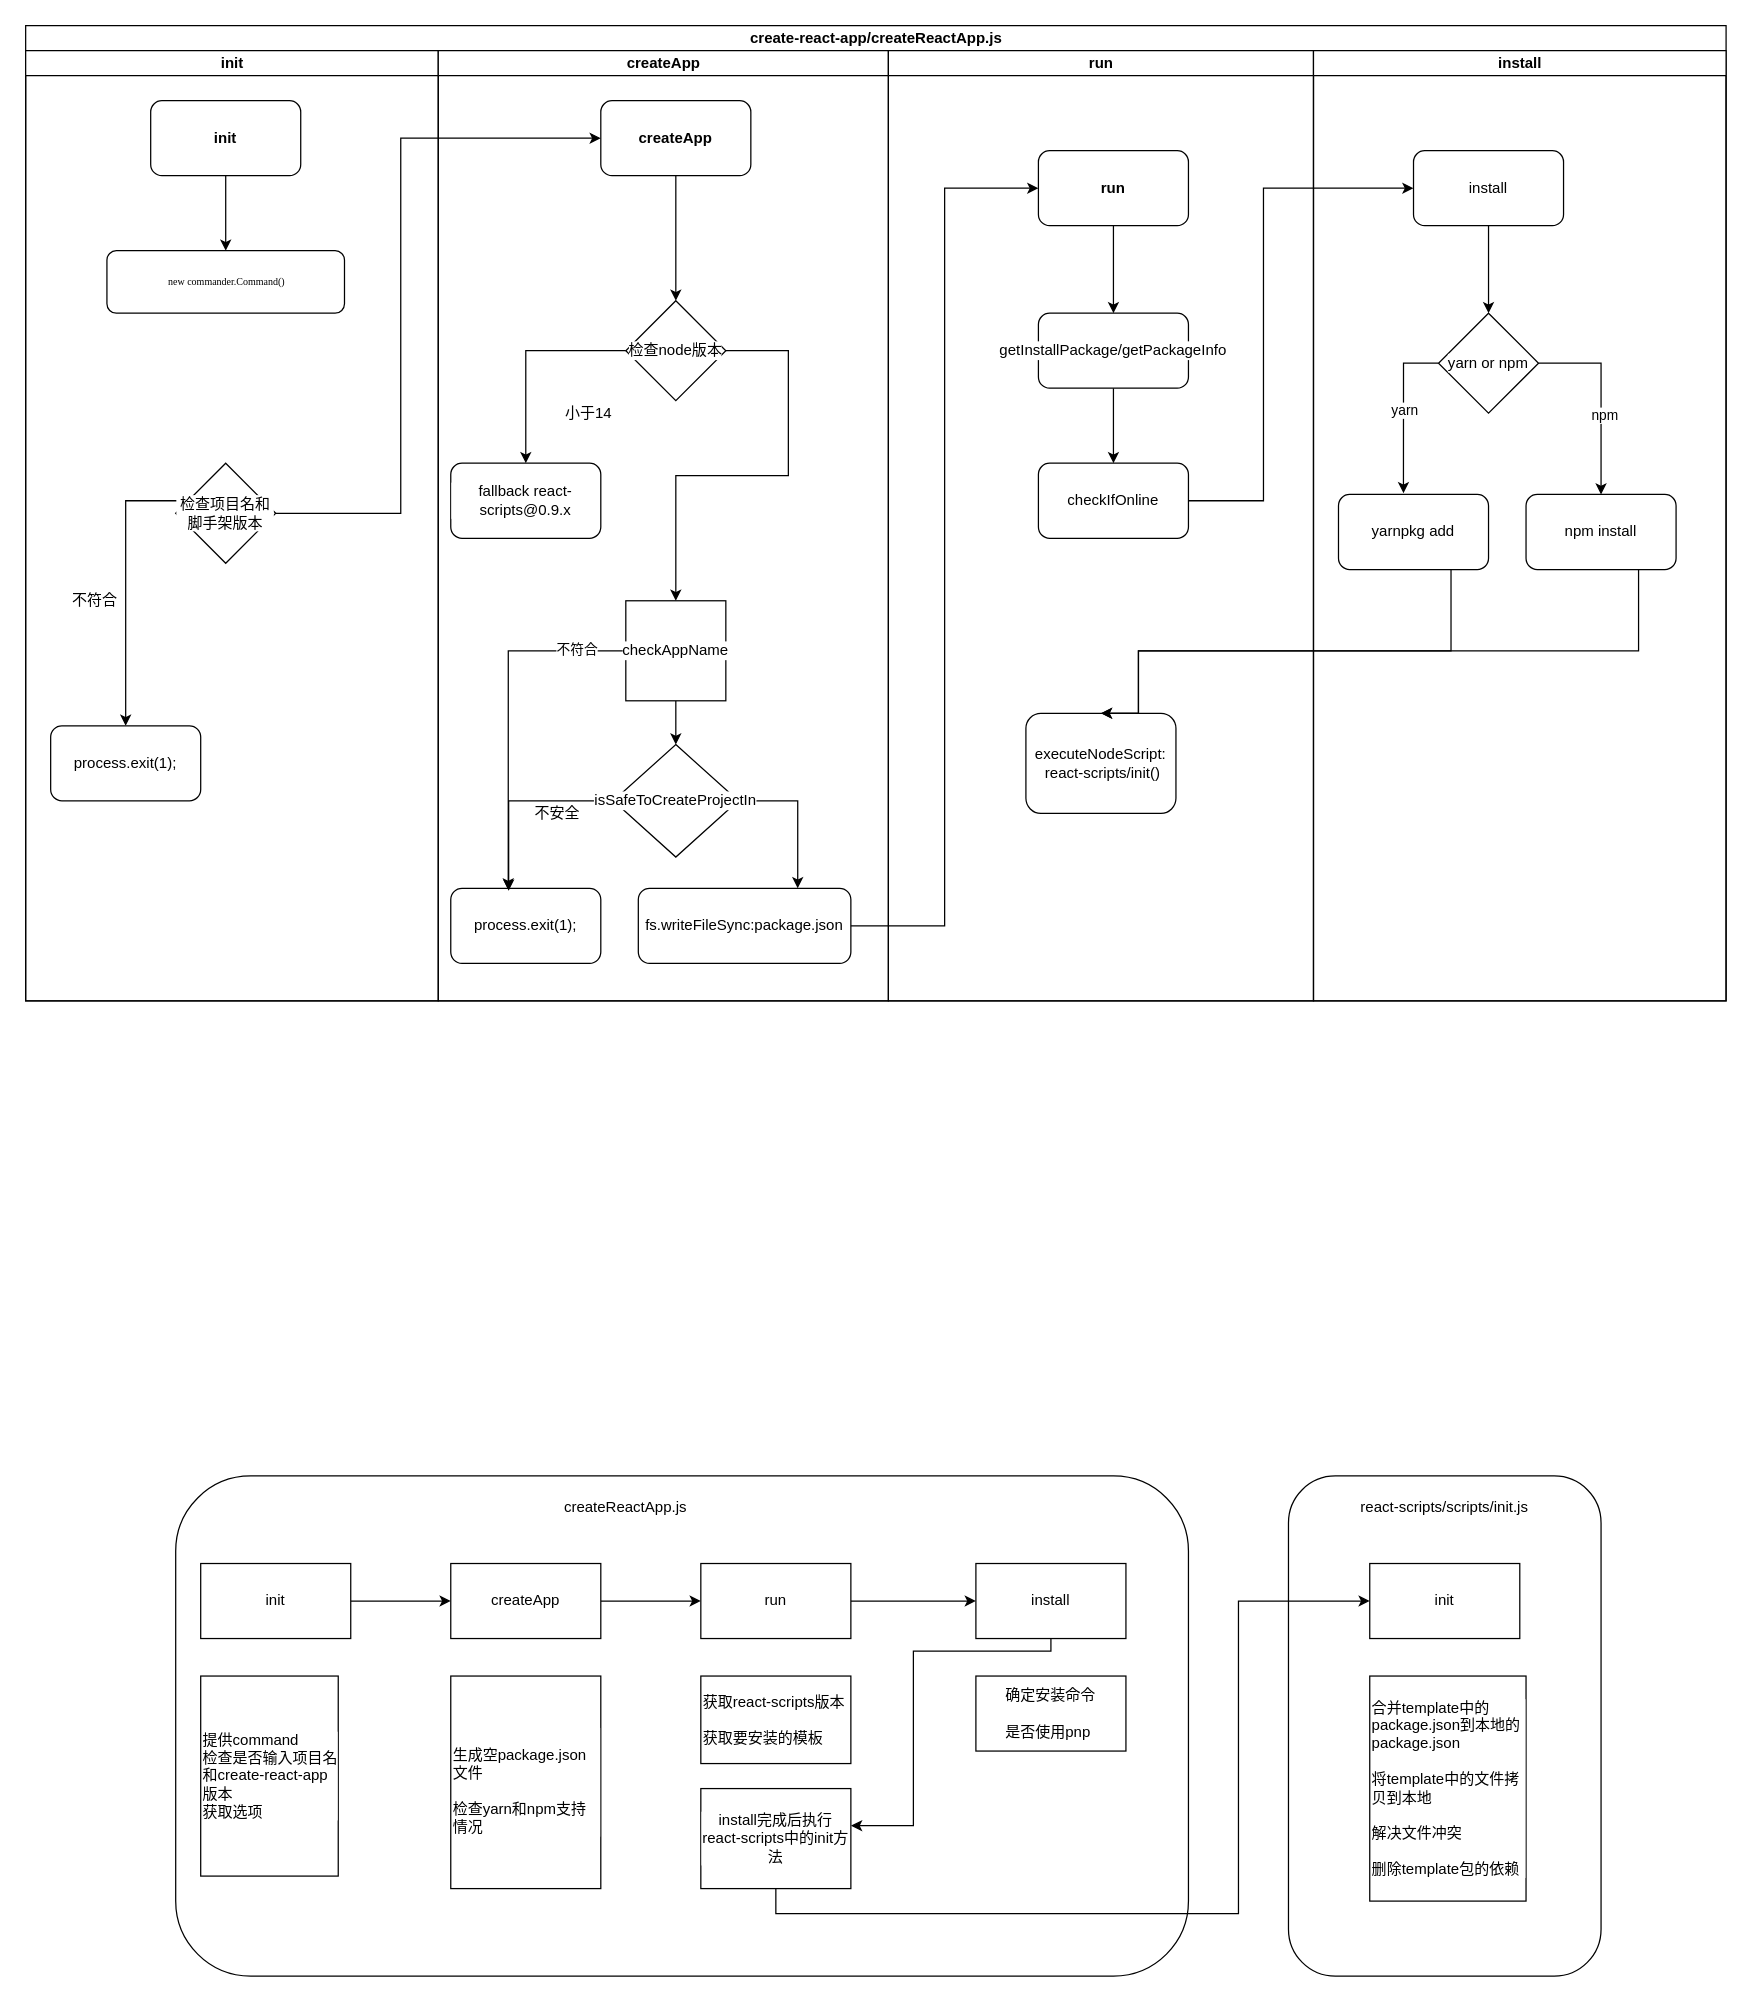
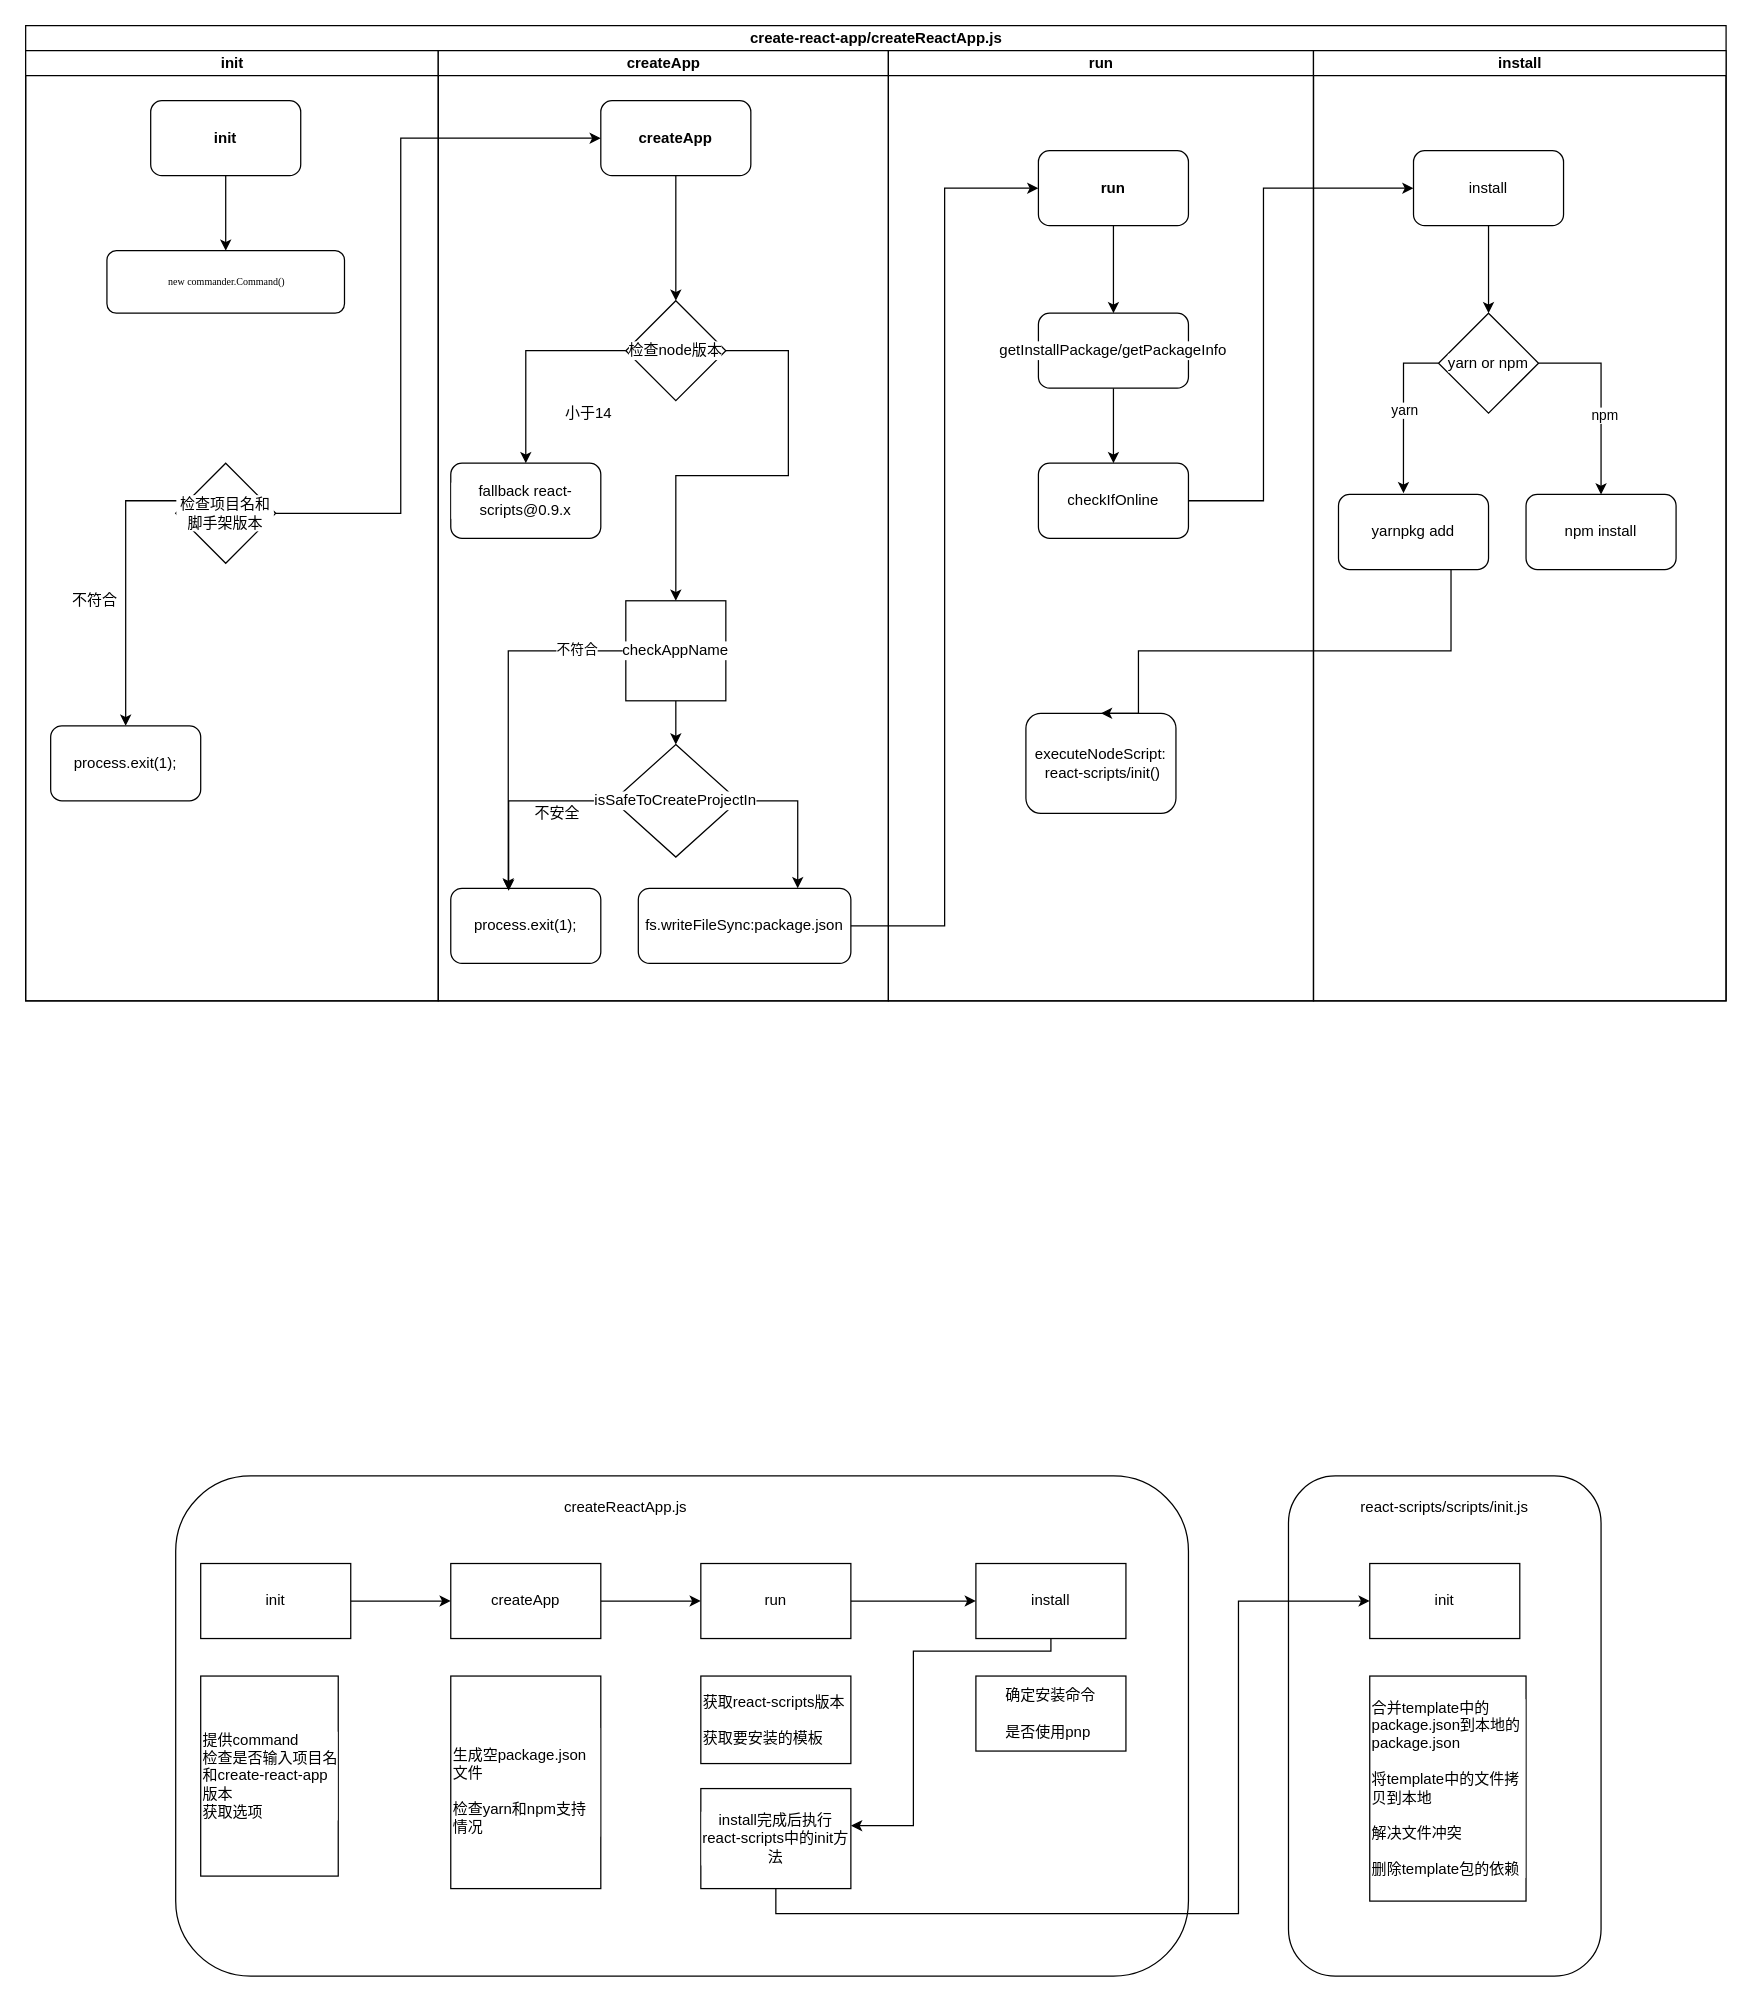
(1585, 651) -> none
